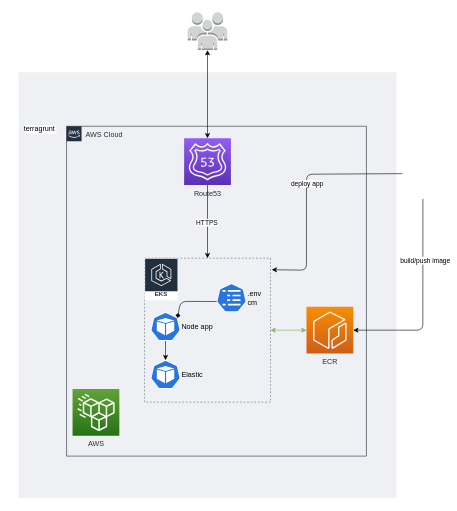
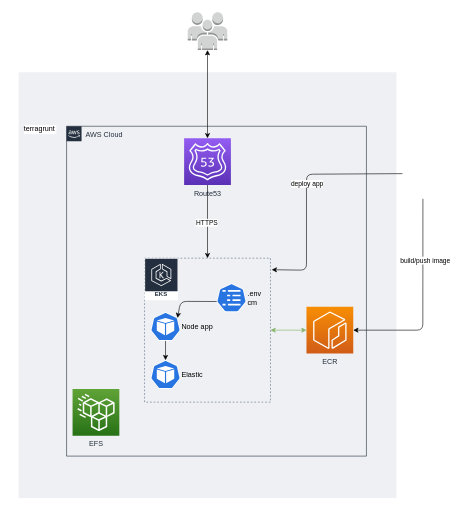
(178, 312) -> (178, 312)
(96, 444) -> (96, 444)
